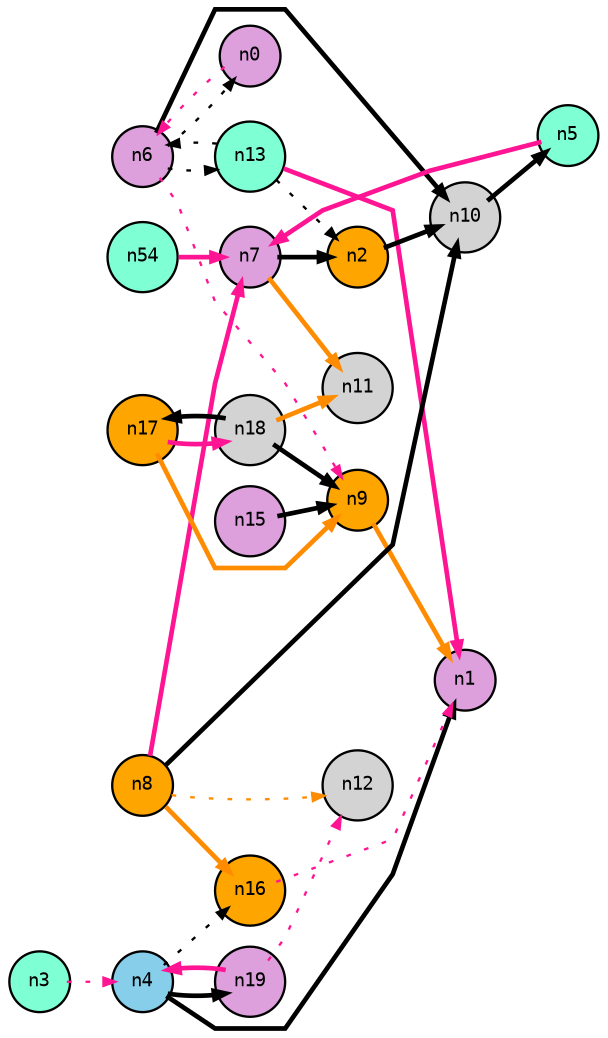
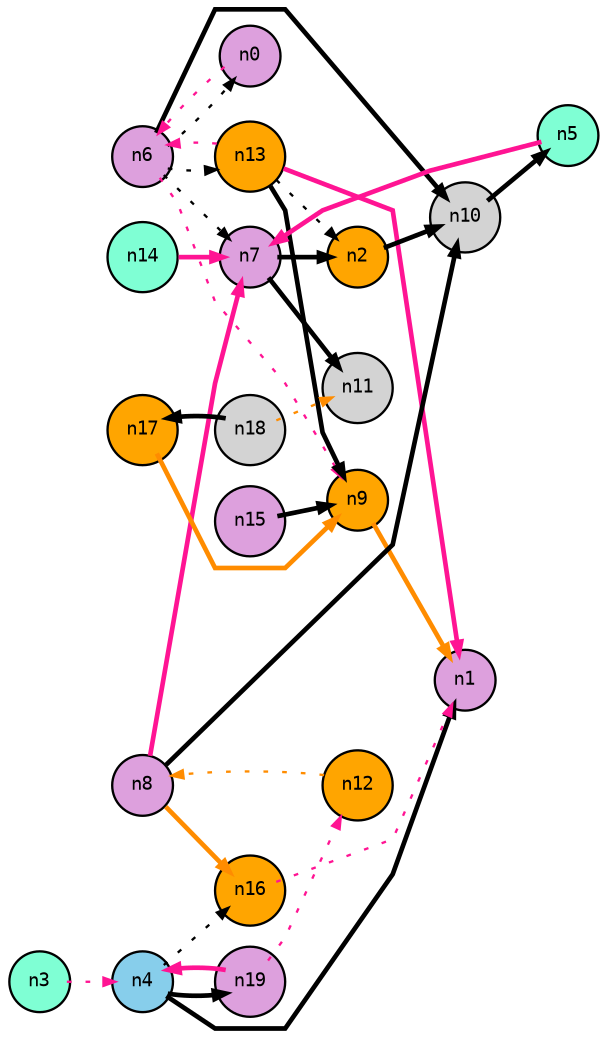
(198, 143) -> (198, 143)
(250, 157) -> (250, 157)
none -> (194, 204)
(143, 257) -> (143, 257)
(300, 318) -> (286, 300)
(287, 416) -> (287, 416)
(190, 444) -> none
(299, 462) -> (309, 354)
(143, 785) -> (143, 785)
(358, 785) -> (358, 785)
(242, 799) -> (254, 771)
